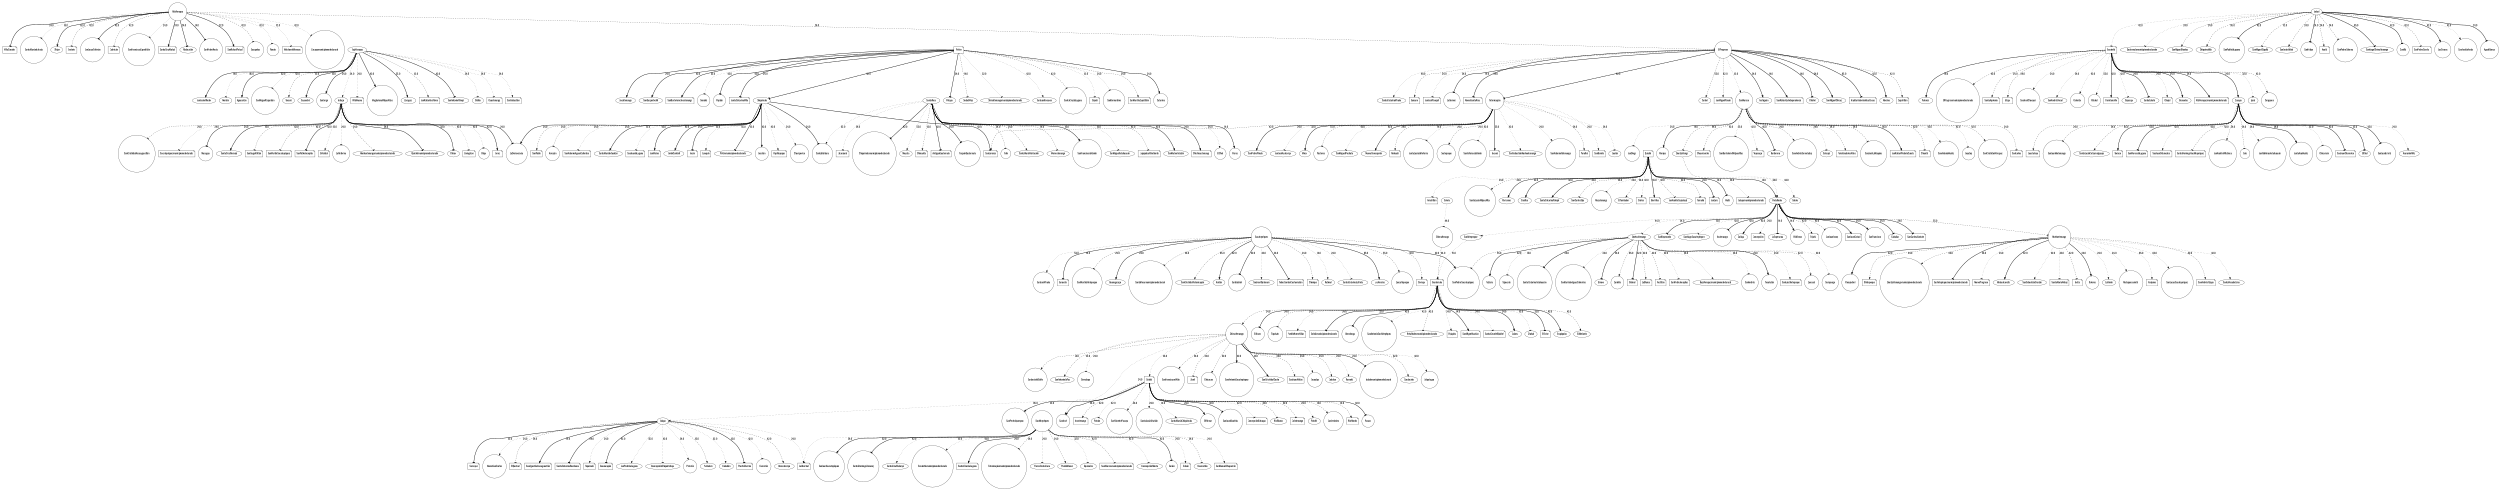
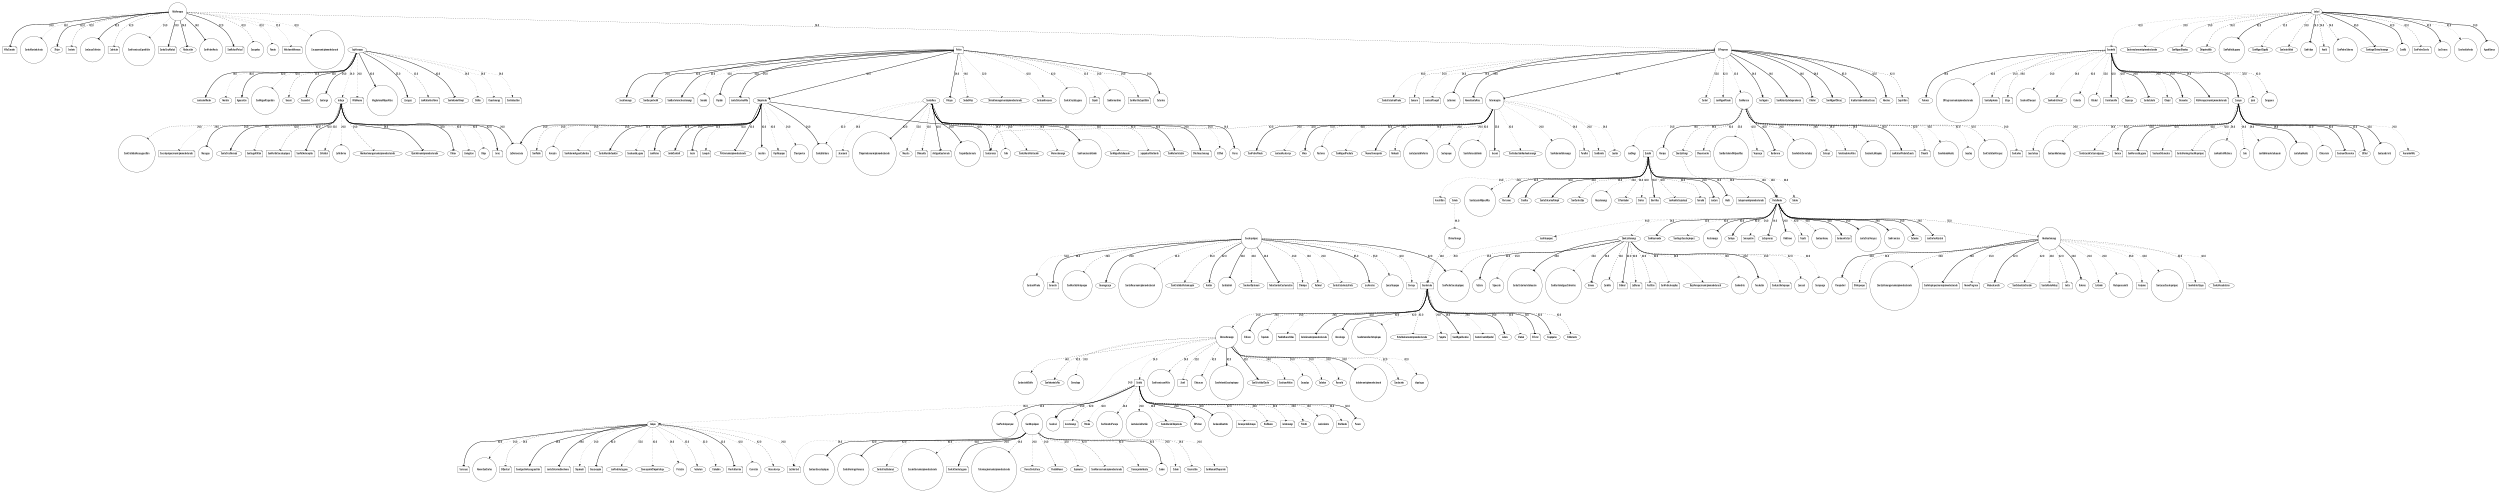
(1639, 179) -> (1639, 178)
none -> (1868, 239)
(1123, 439) -> (1115, 442)
